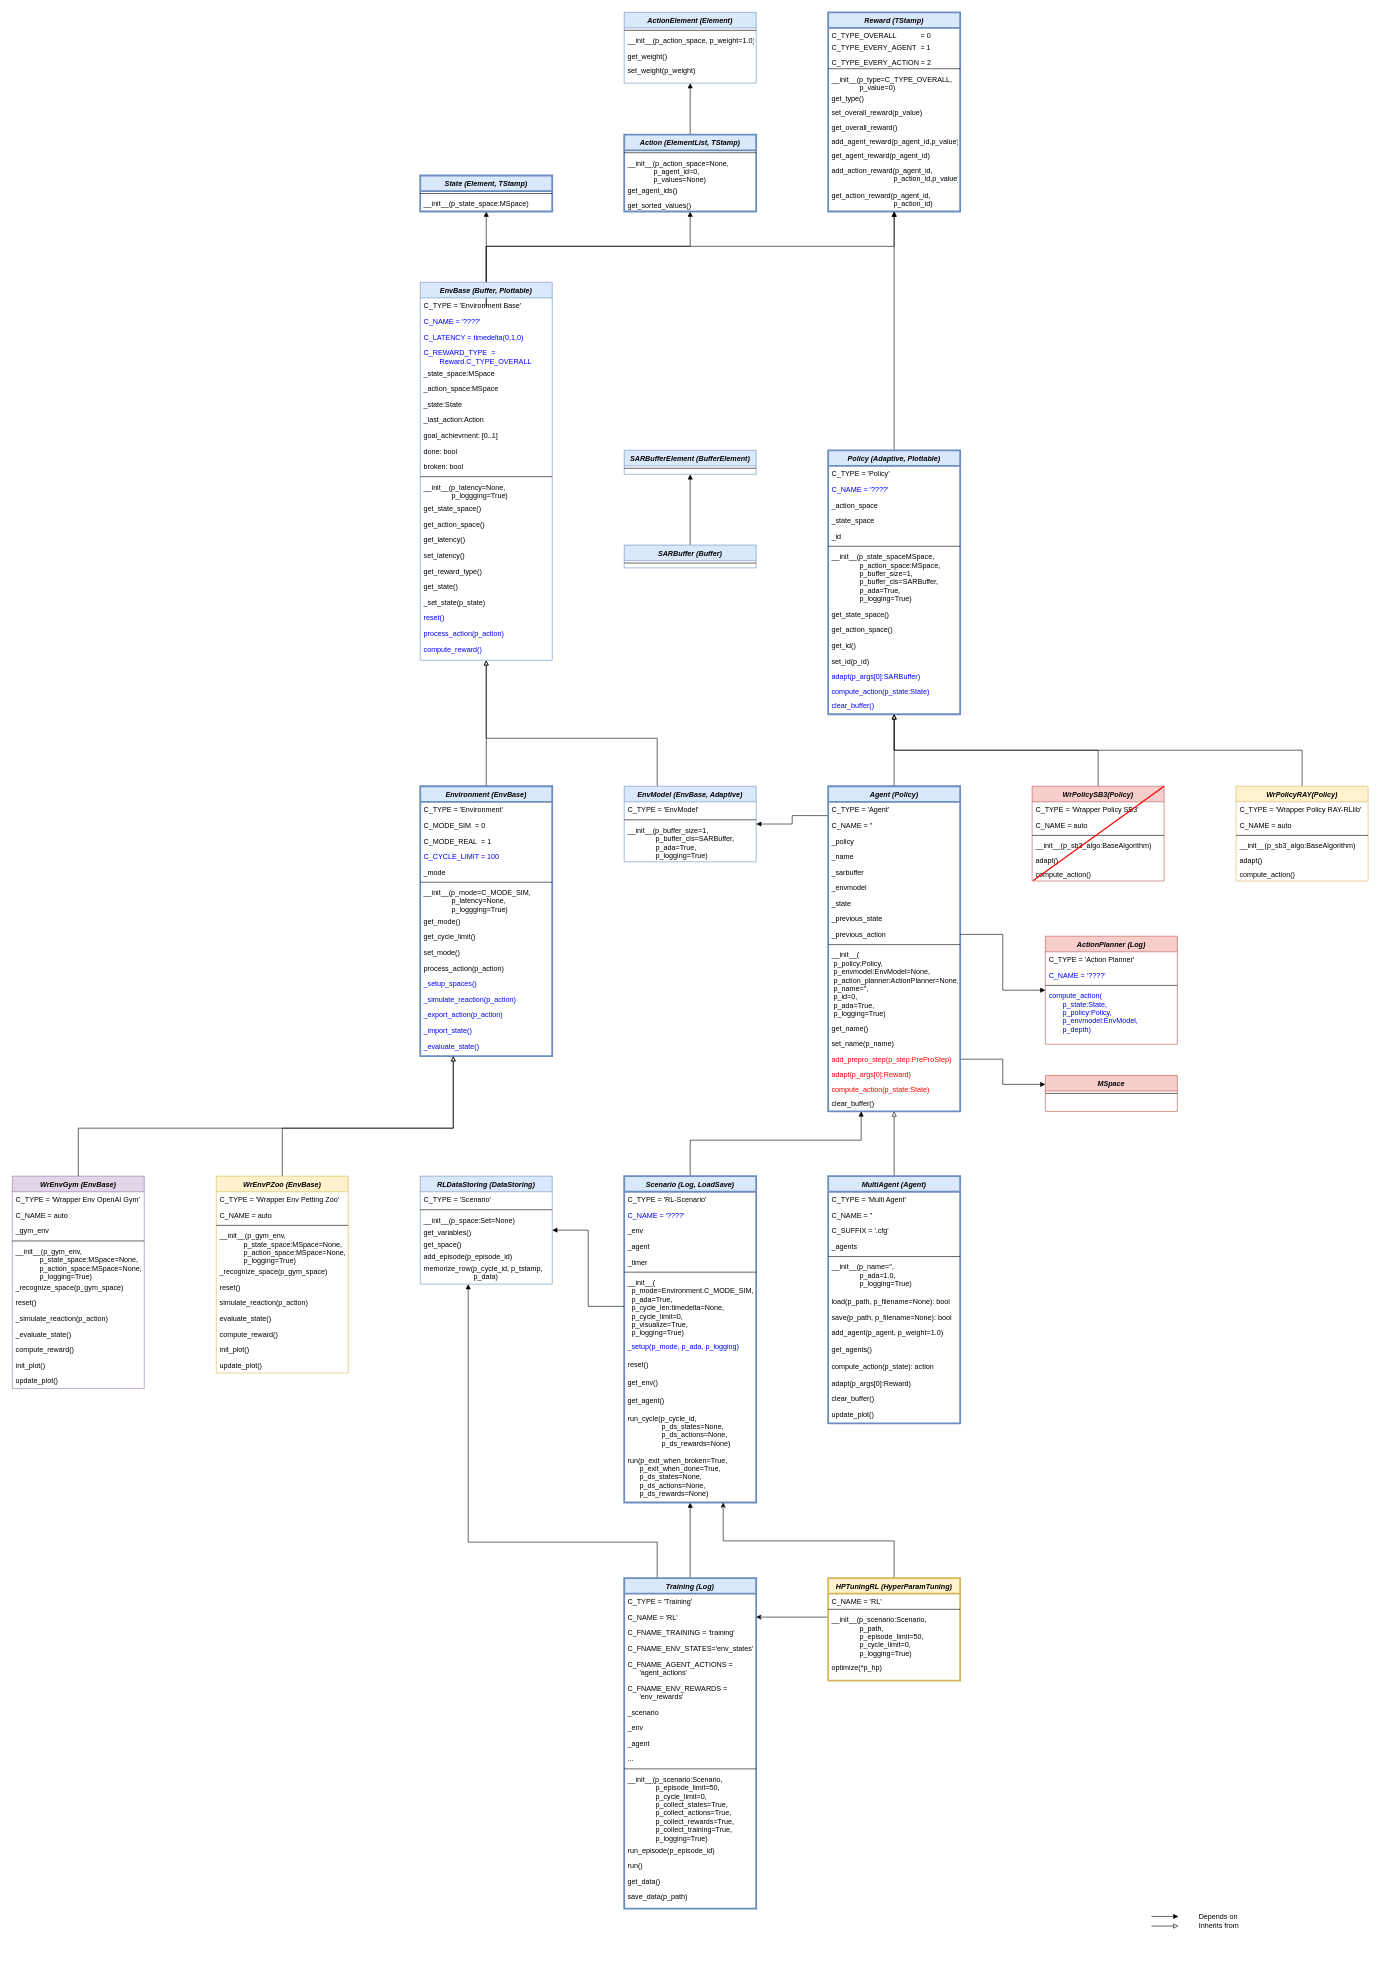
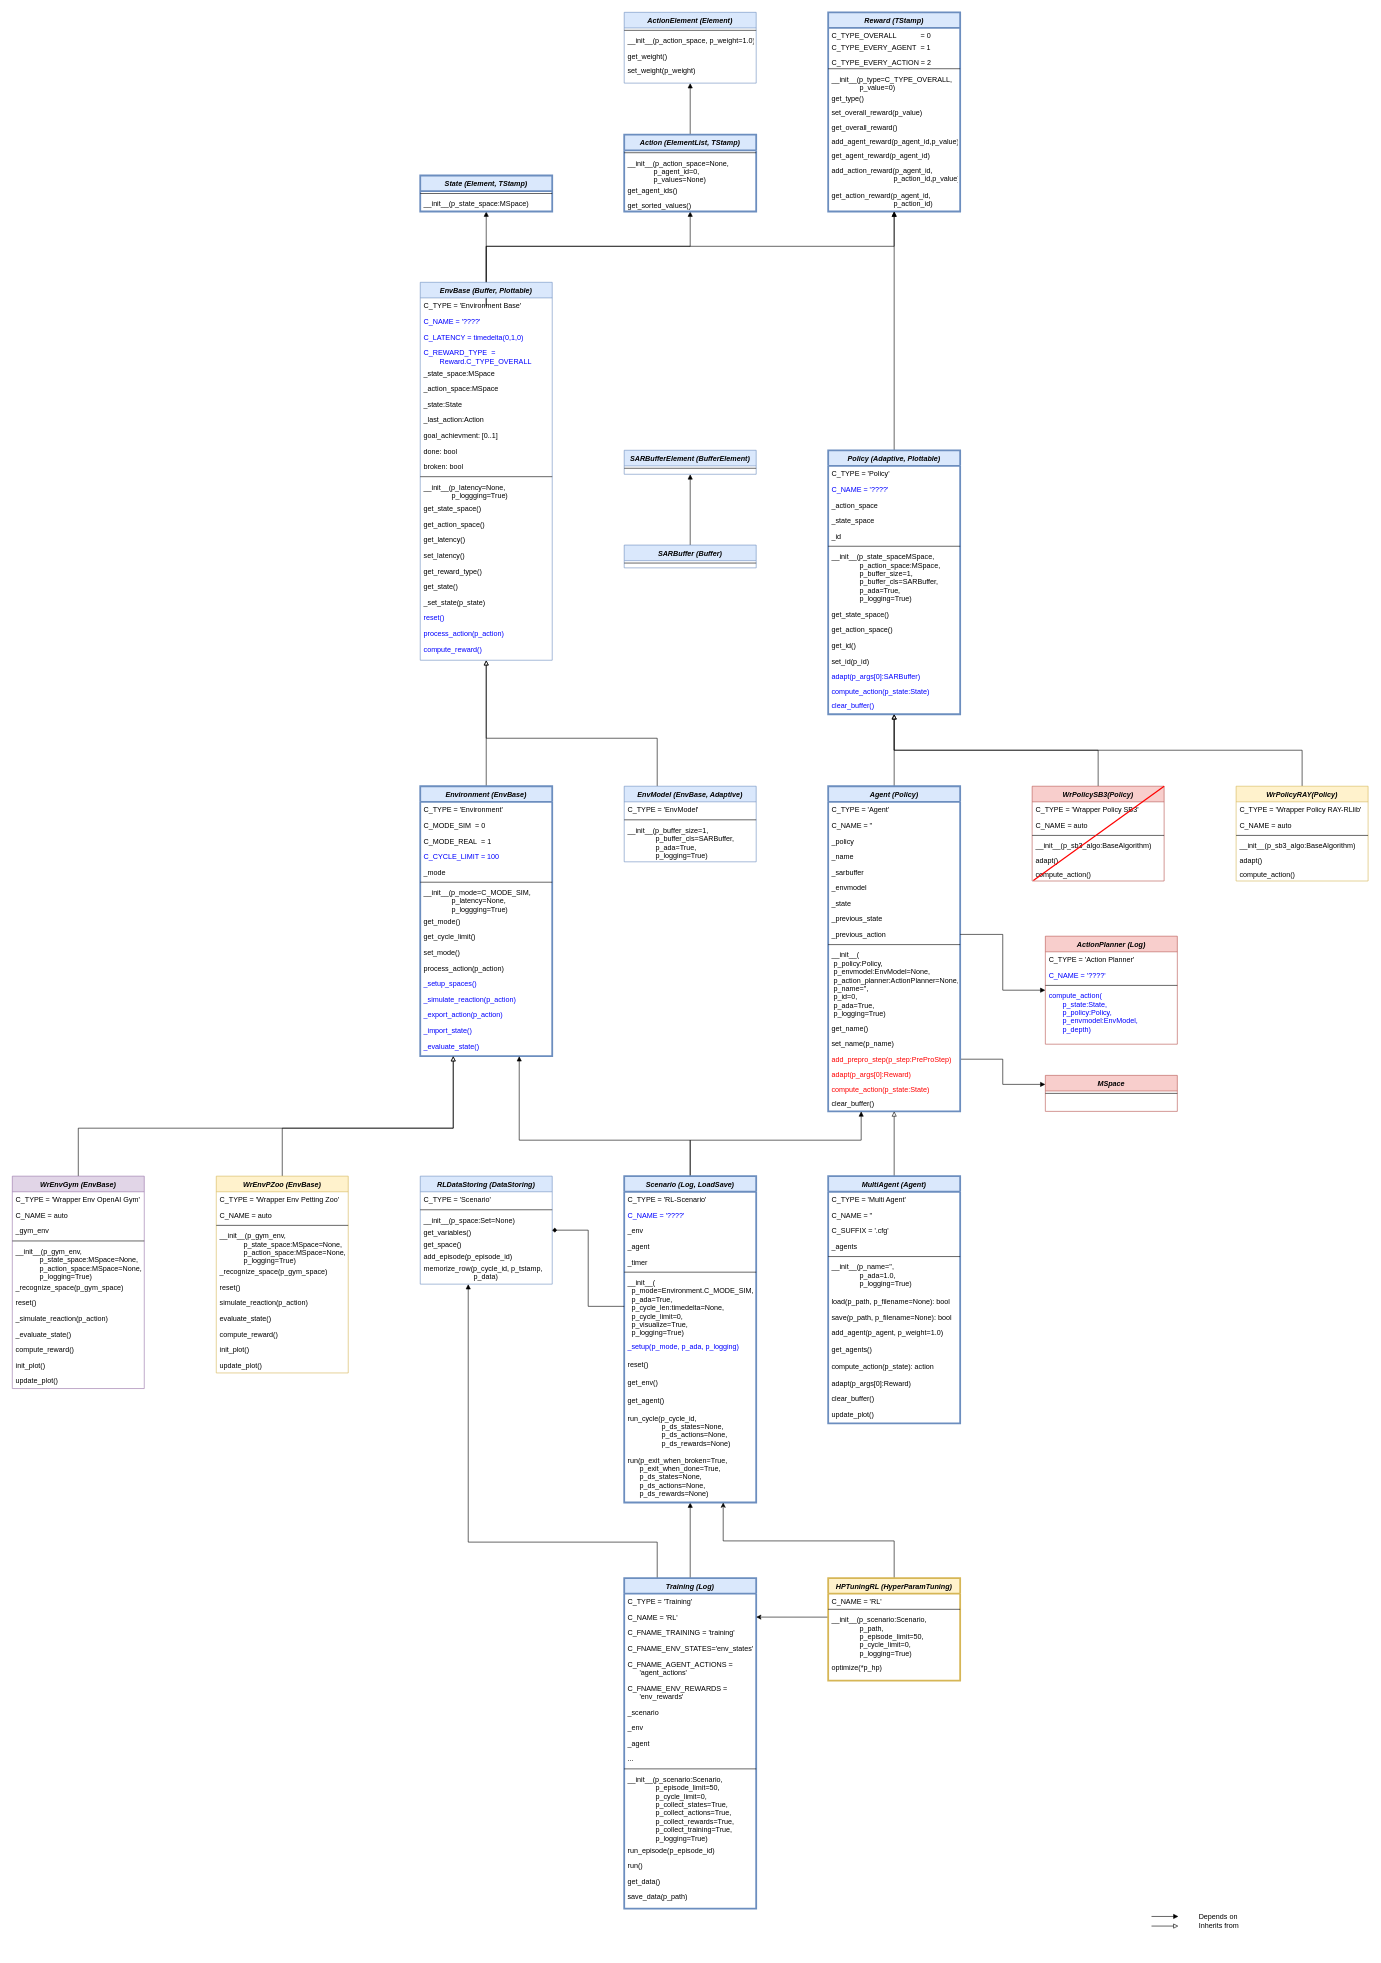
(809, 816) -> none
none -> (519, 1140)
(558, 1230) -> (558, 1230)
